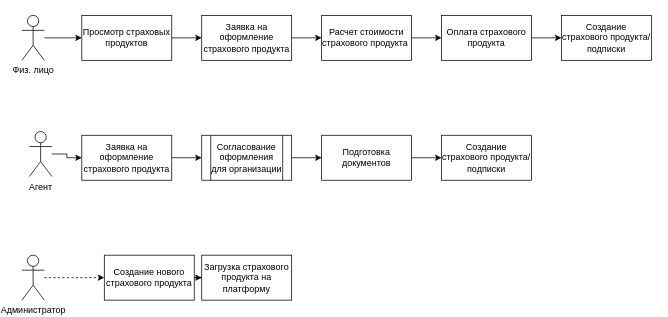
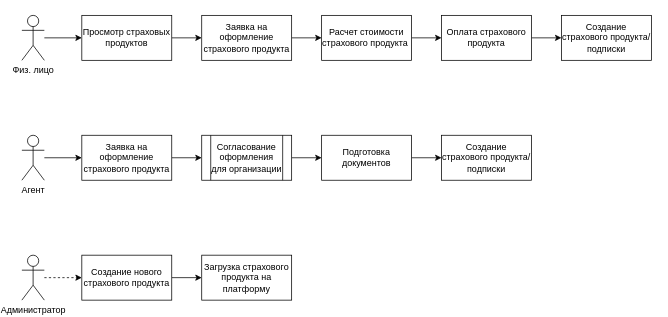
(40, 154) -> (33, 158)
(149, 278) -> (126, 278)
